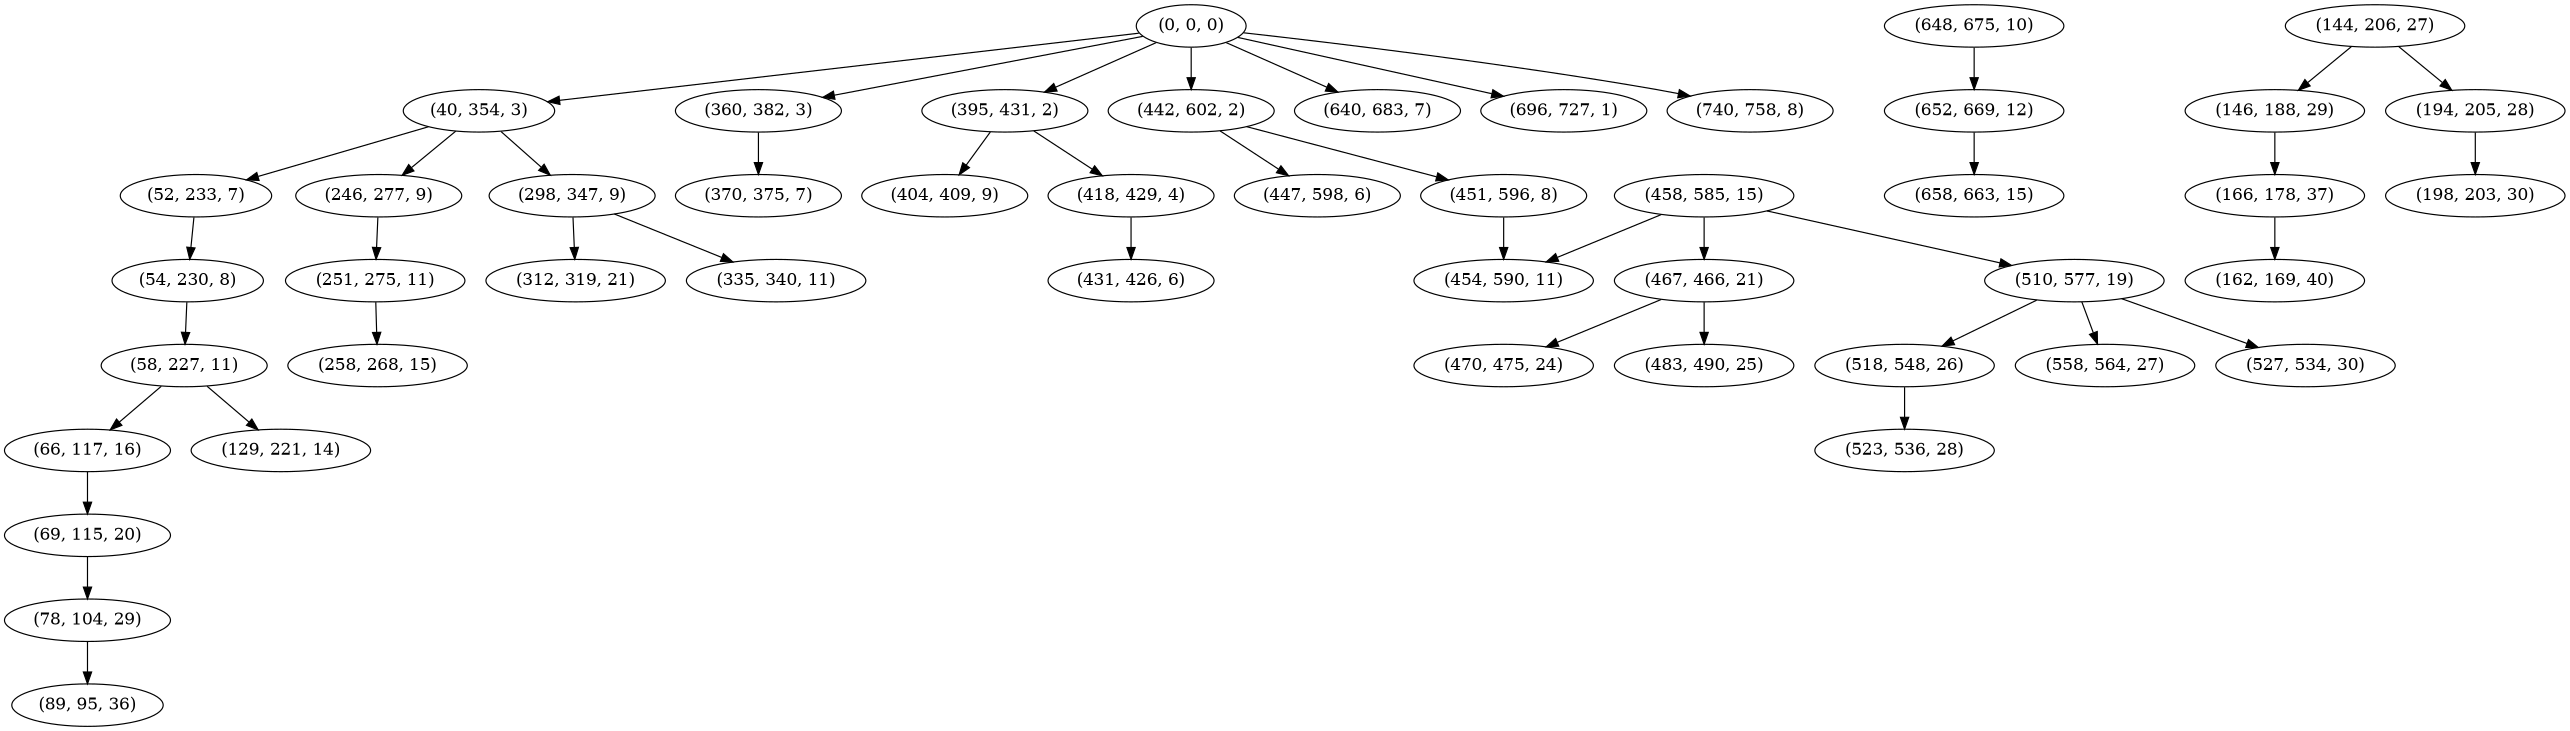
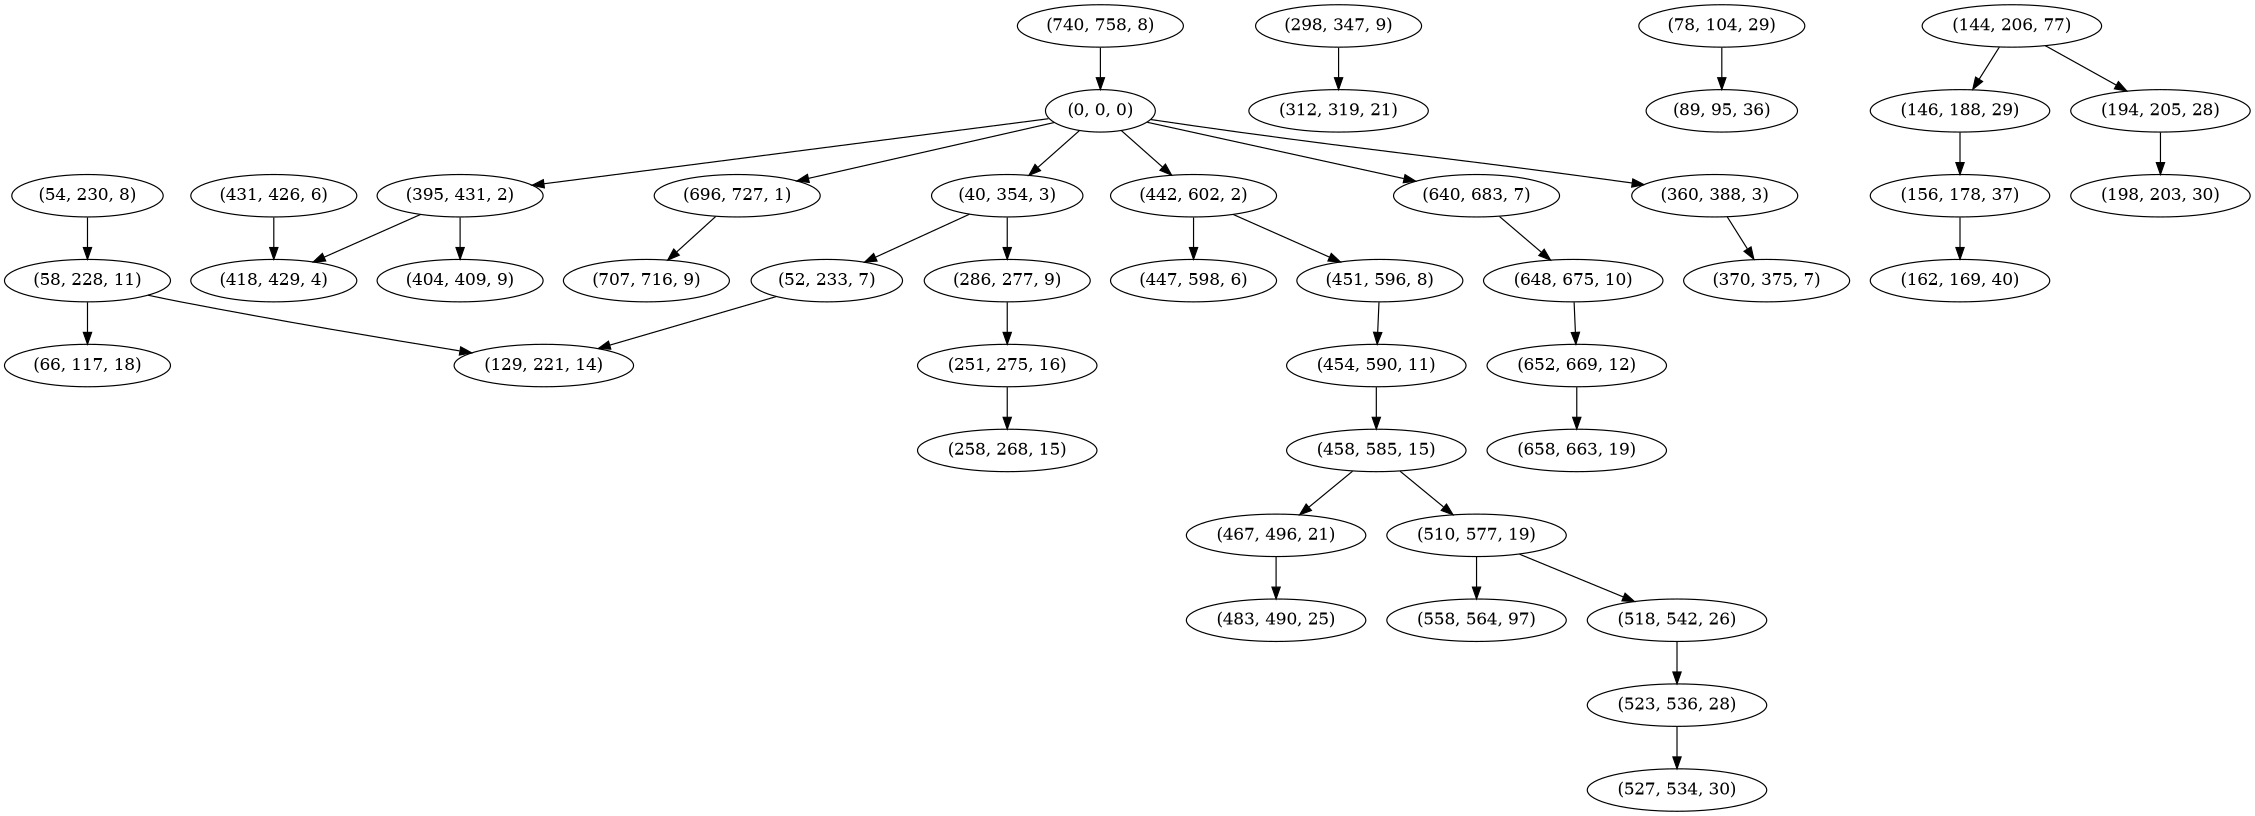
(2375, 26) -> (2012, 26)
(1461, 60) -> (1100, 63)
(758, 111) -> (1715, 196)
(521, 149) -> none
(379, 196) -> (1007, 281)
(1974, 196) -> (1577, 450)
(2275, 196) -> (1960, 196)
(192, 232) -> (693, 321)
(1131, 232) -> (274, 232)
none -> (1520, 234)
(1609, 236) -> (1376, 402)
(375, 281) -> (1007, 366)
none -> (646, 281)
(776, 281) -> none
(1704, 281) -> (1276, 535)
(2184, 321) -> (1677, 742)
(184, 366) -> (87, 281)
(1504, 366) -> none
(1905, 366) -> (1677, 620)
(2105, 366) -> (1477, 620)
(87, 450) -> (87, 366)
(87, 535) -> none
